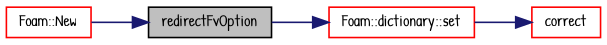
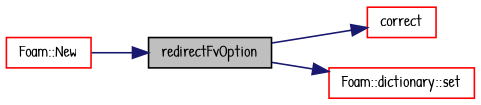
(495, 22) -> (312, 37)
